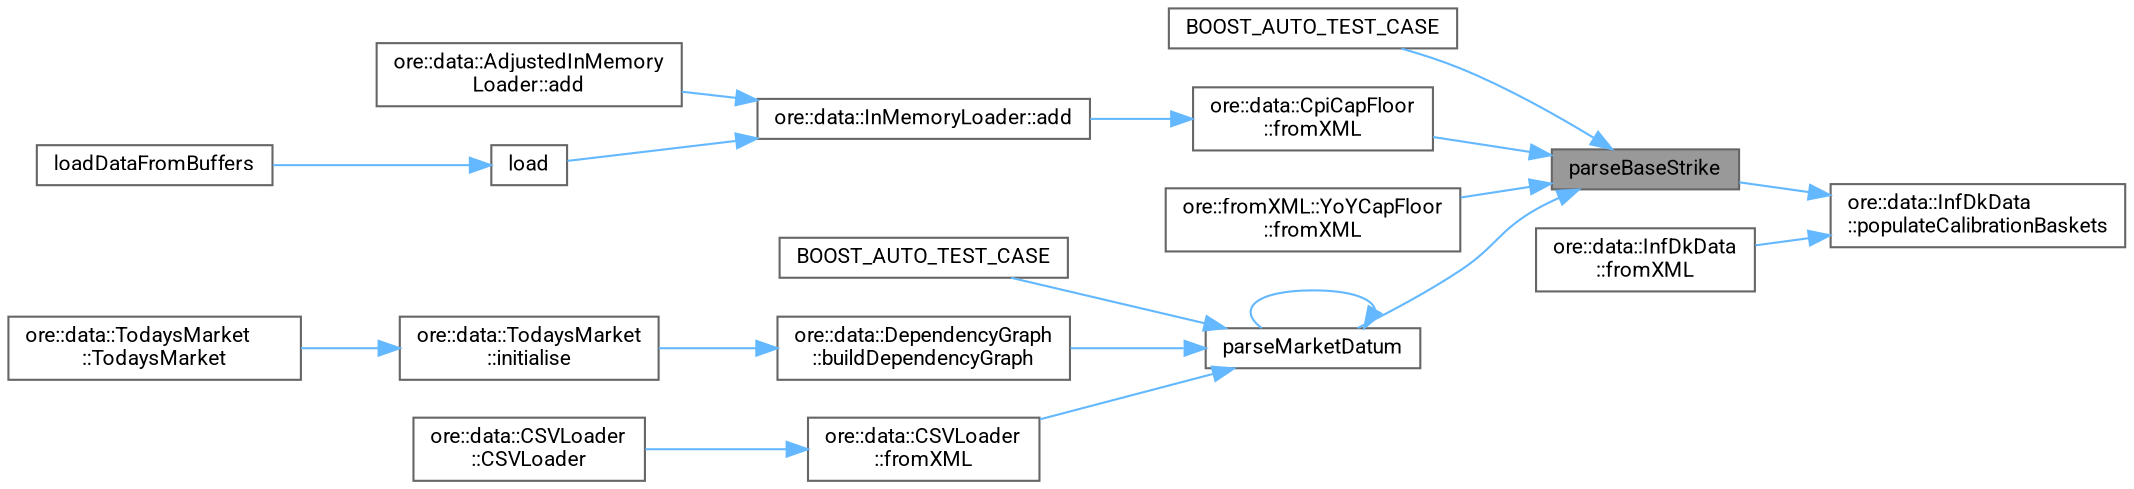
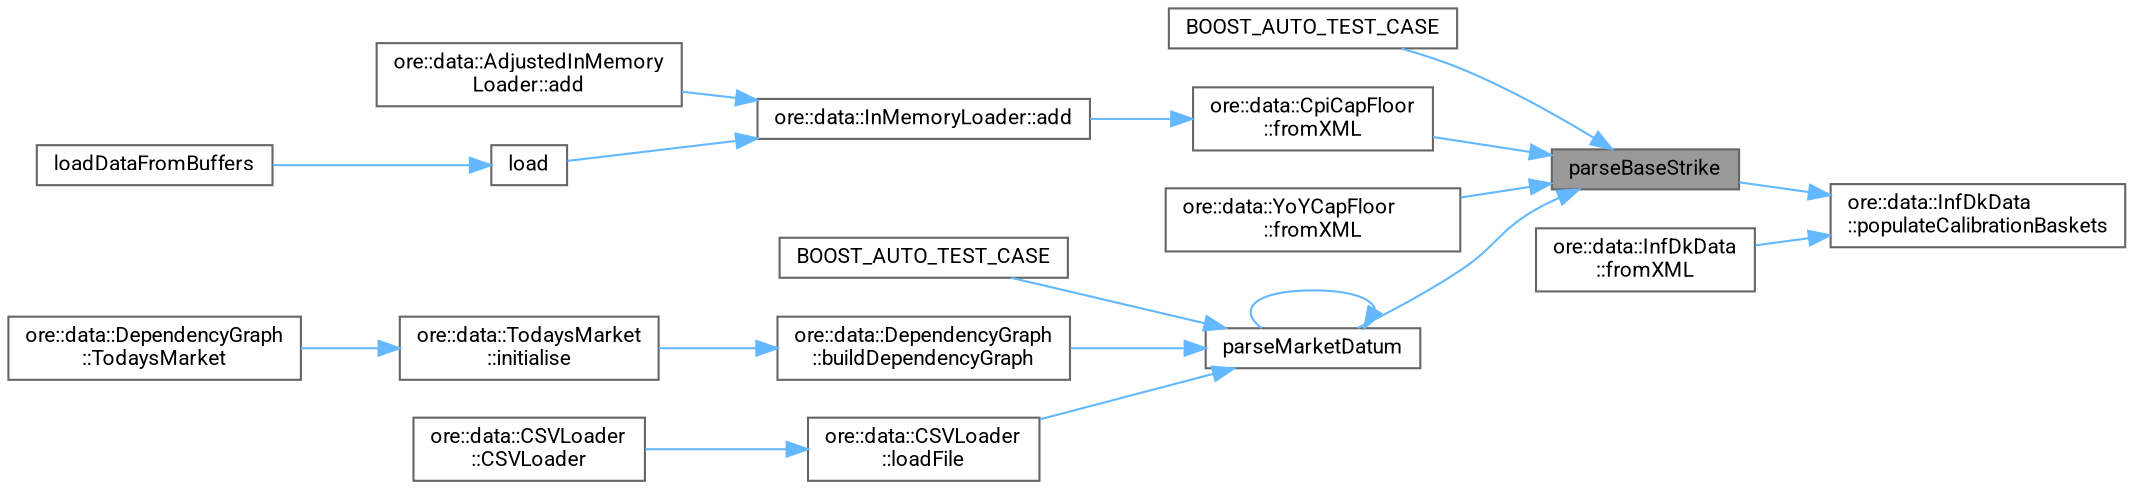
(1313, 220) -> (1313, 220)
(155, 348) -> (155, 348)
(924, 449) -> (924, 449)
